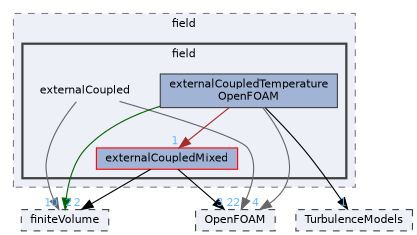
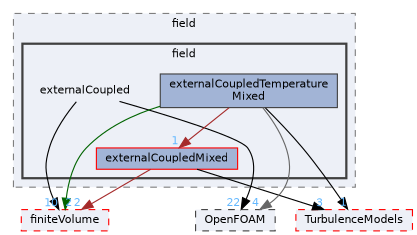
(249, 91) -> (249, 91)
(215, 132) -> (215, 132)
(49, 147) -> (49, 147)
(197, 186) -> (255, 188)
(108, 194) -> (108, 194)
(65, 220) -> (65, 220)
(354, 220) -> (354, 220)
